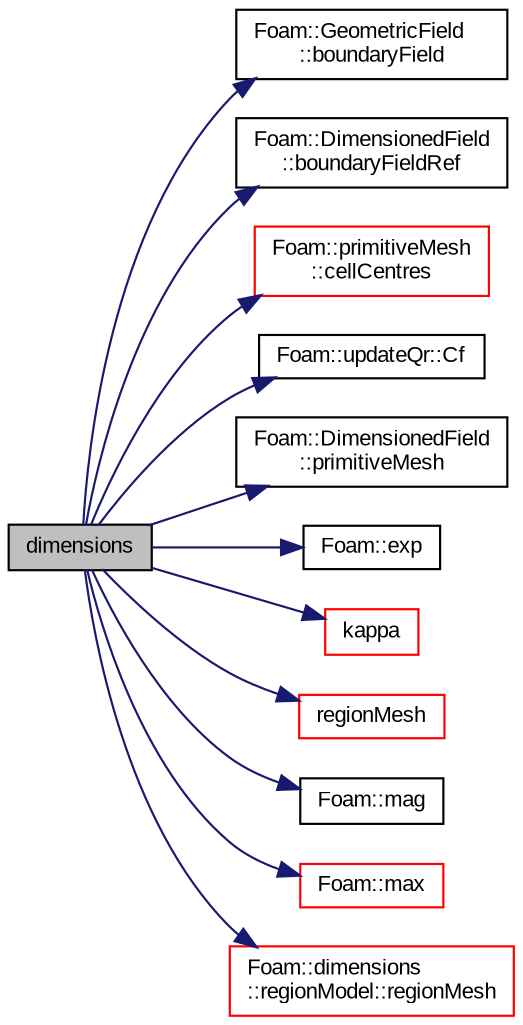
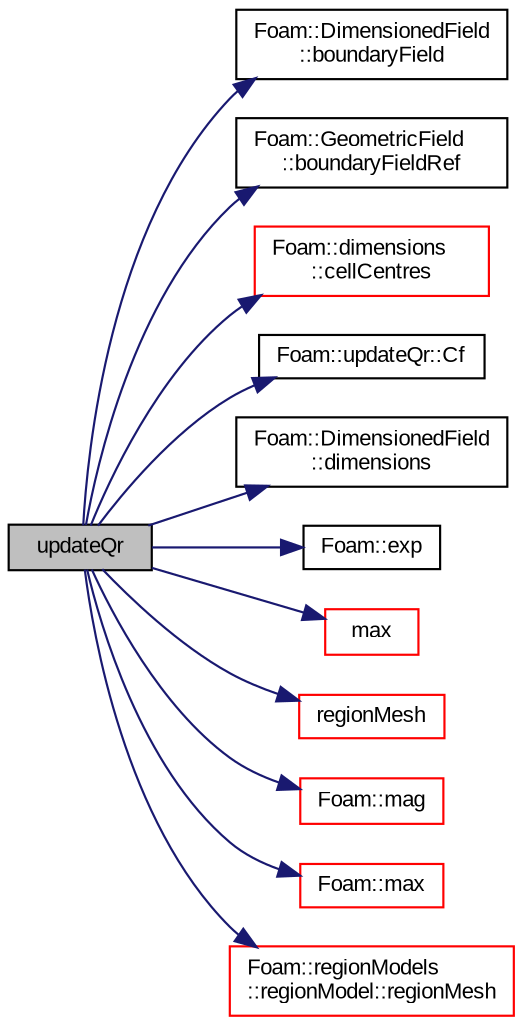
(372, 44) -> (372, 44)
(372, 153) -> (372, 153)
(372, 261) -> (372, 261)
(372, 452) -> (372, 452)
(80, 547) -> (80, 547)
(372, 632) -> (372, 632)
(372, 801) -> (372, 801)
(372, 981) -> (372, 981)
